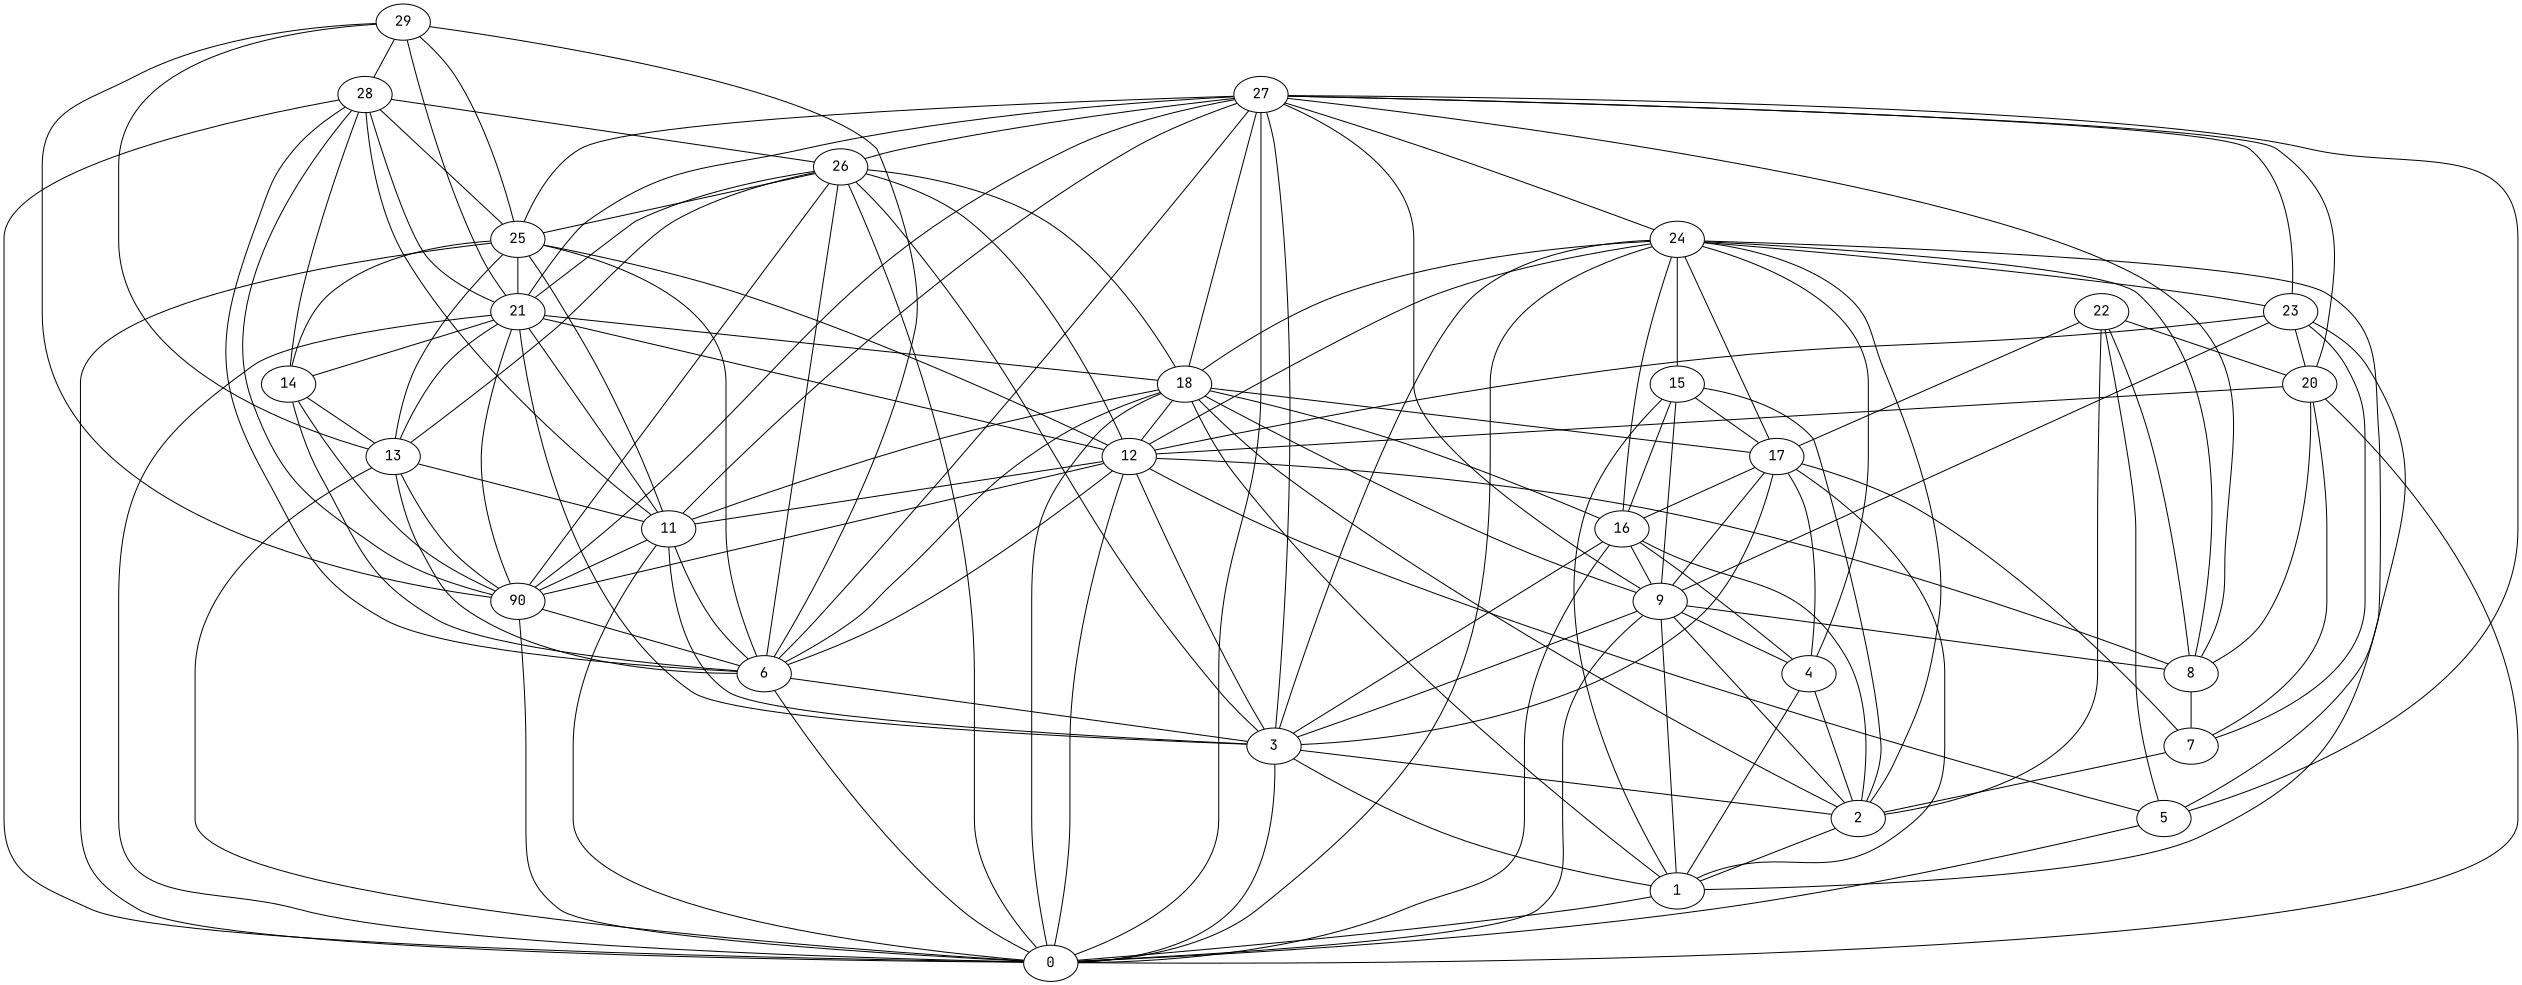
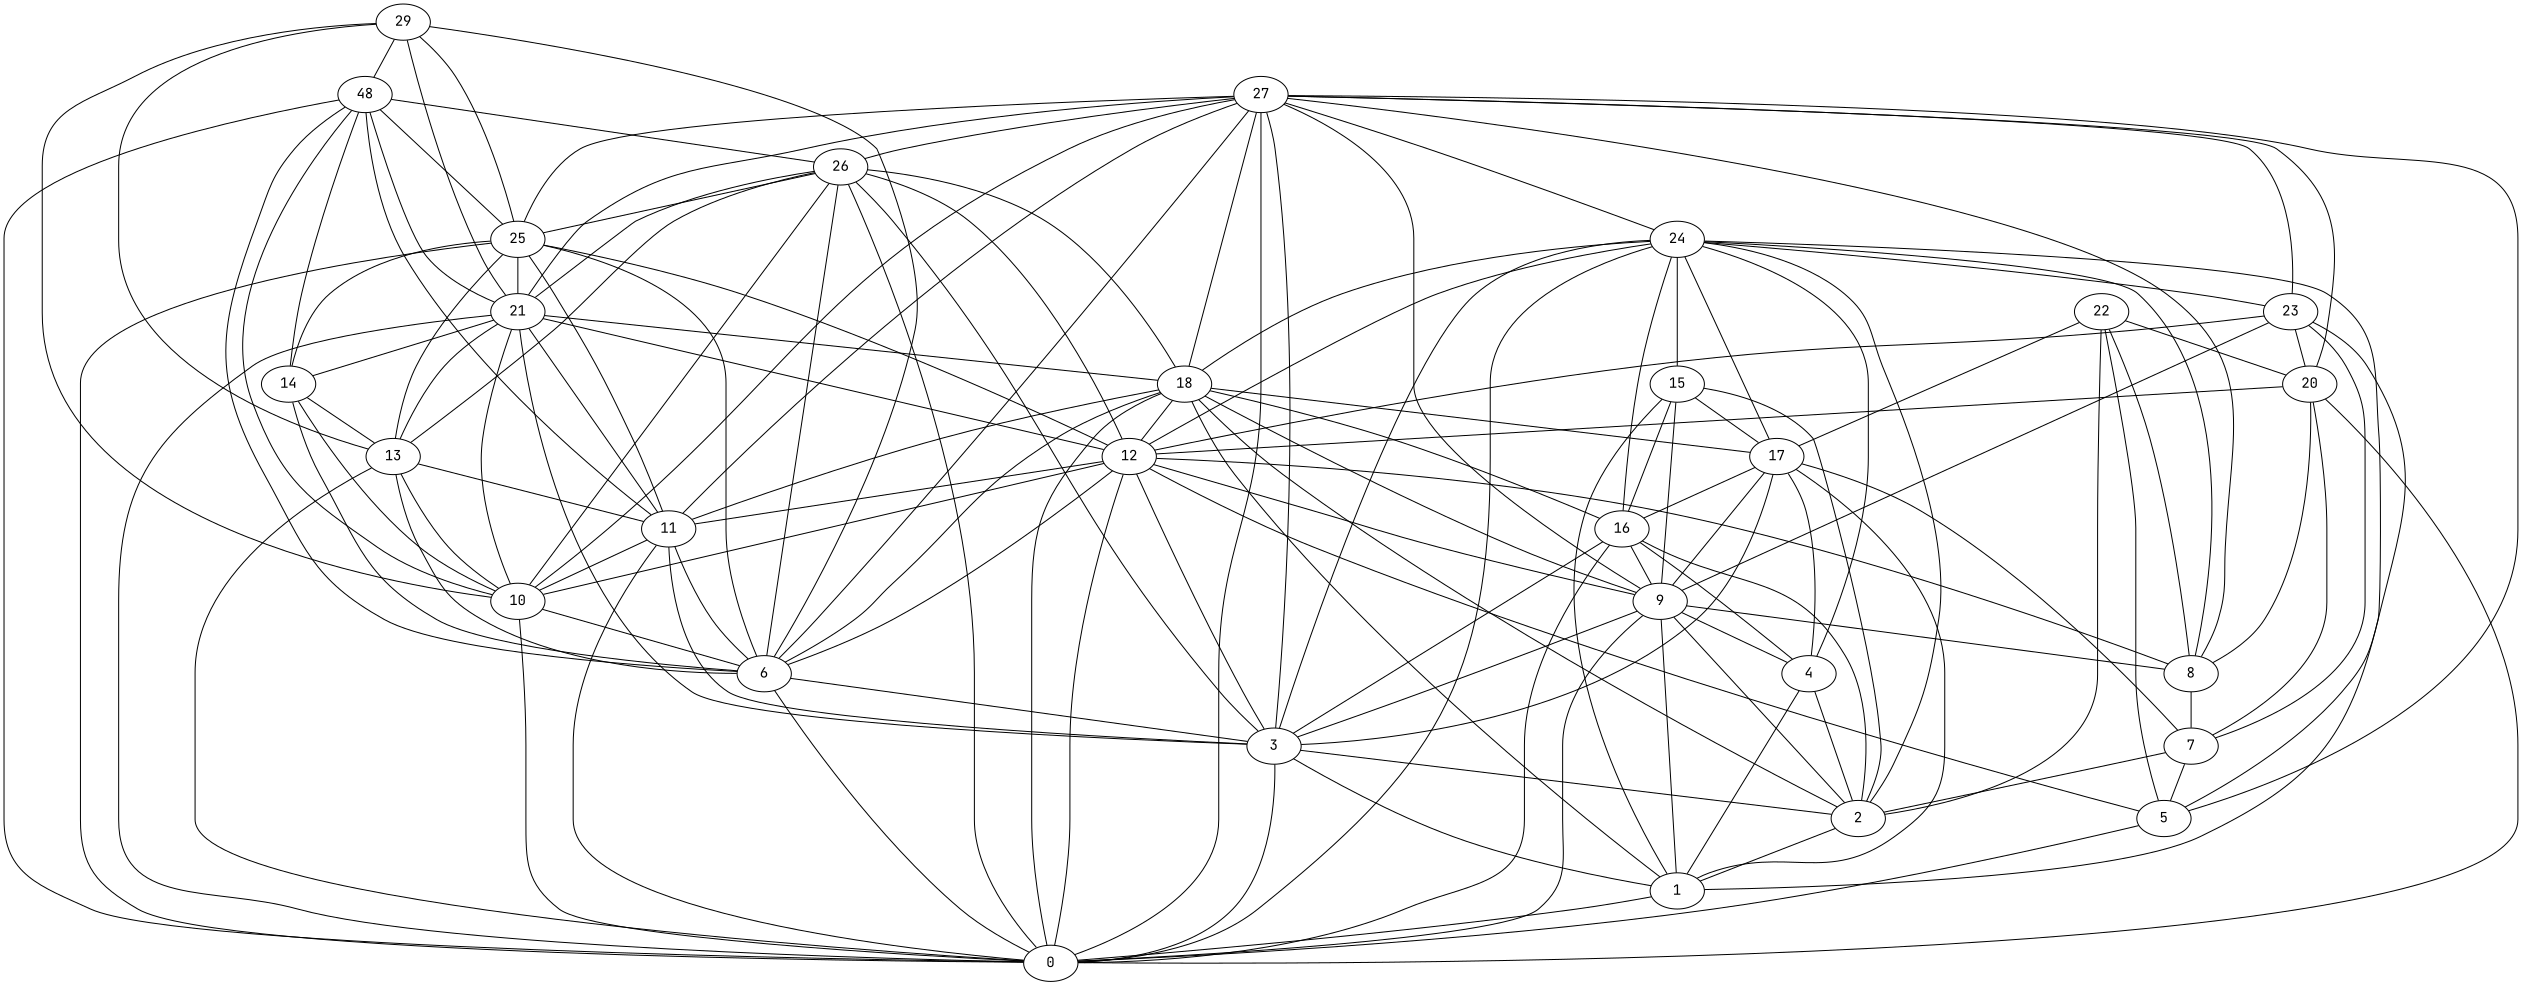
(365, 95) -> (365, 95)
none -> (1393, 535)
(518, 601) -> (518, 601)
none -> (2177, 782)
